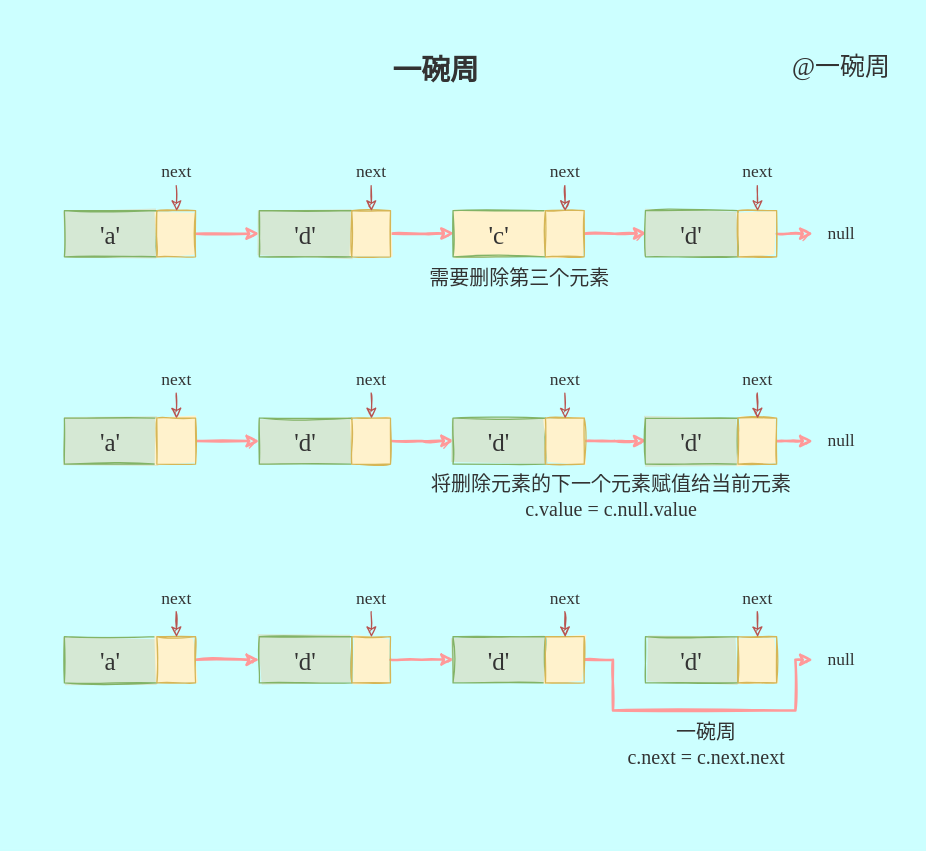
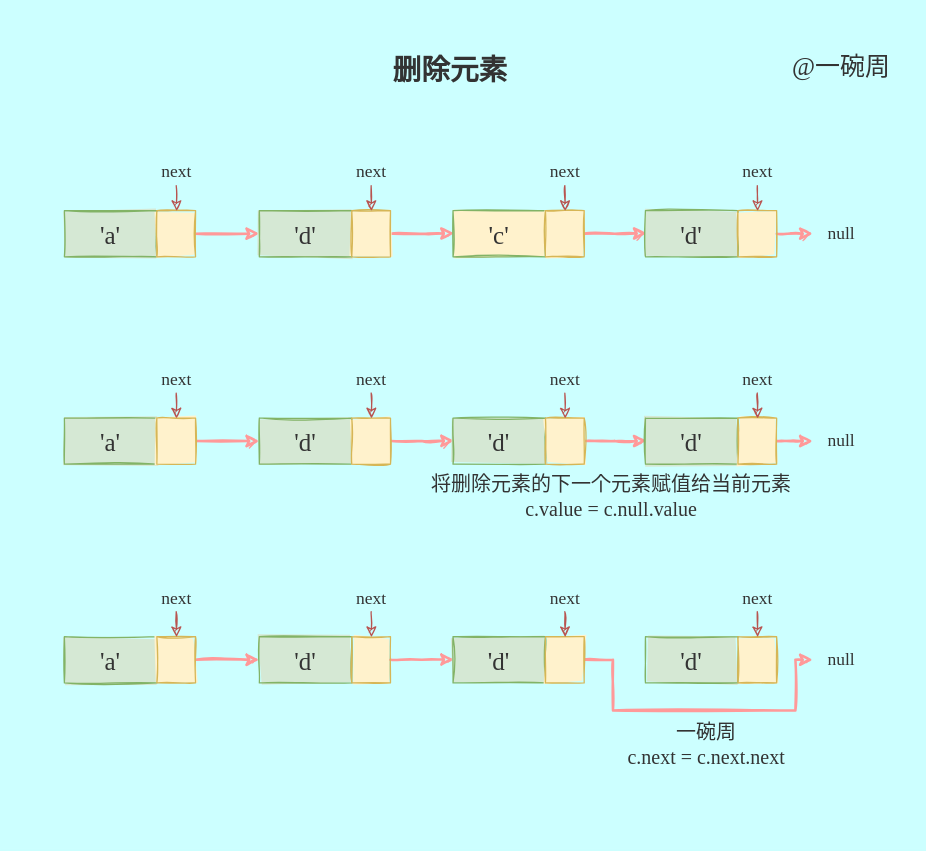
(431, 16) -> (443, 16)
(520, 278) -> none
